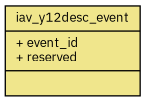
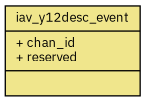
(48, 43) -> (46, 43)
